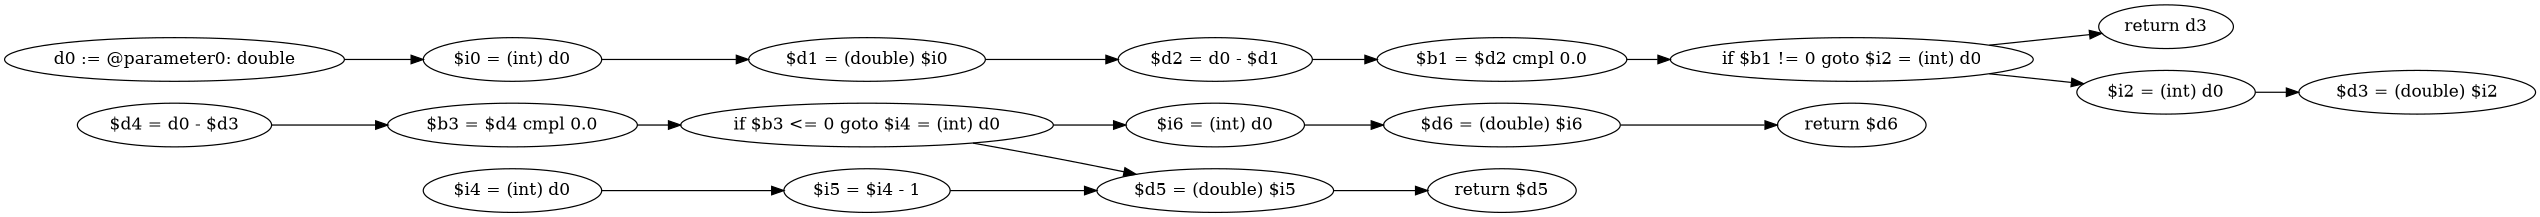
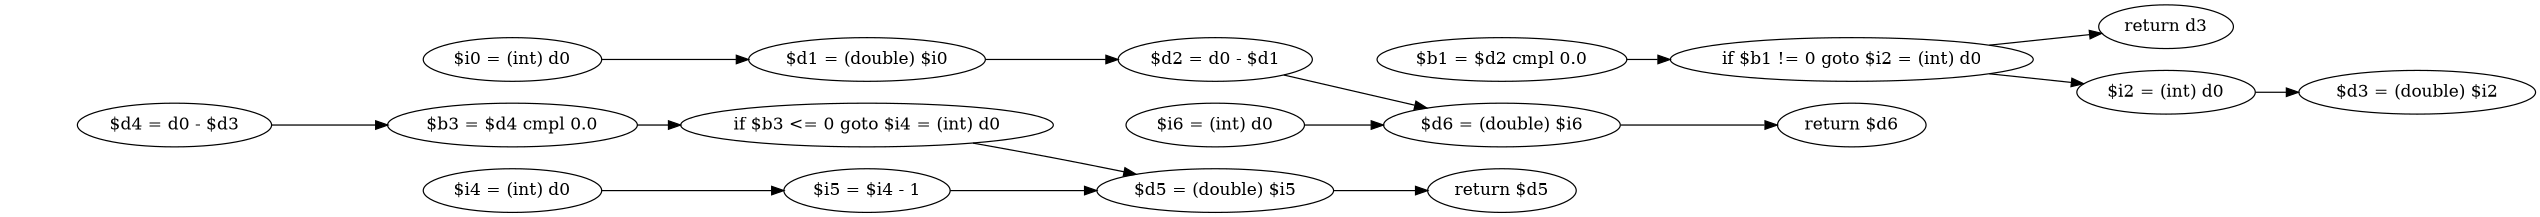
(174, 59) -> none
(1339, 59) -> (1349, 90)
(1083, 125) -> none
